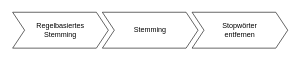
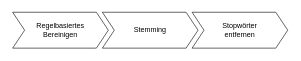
(60, 30) -> (60, 30)
